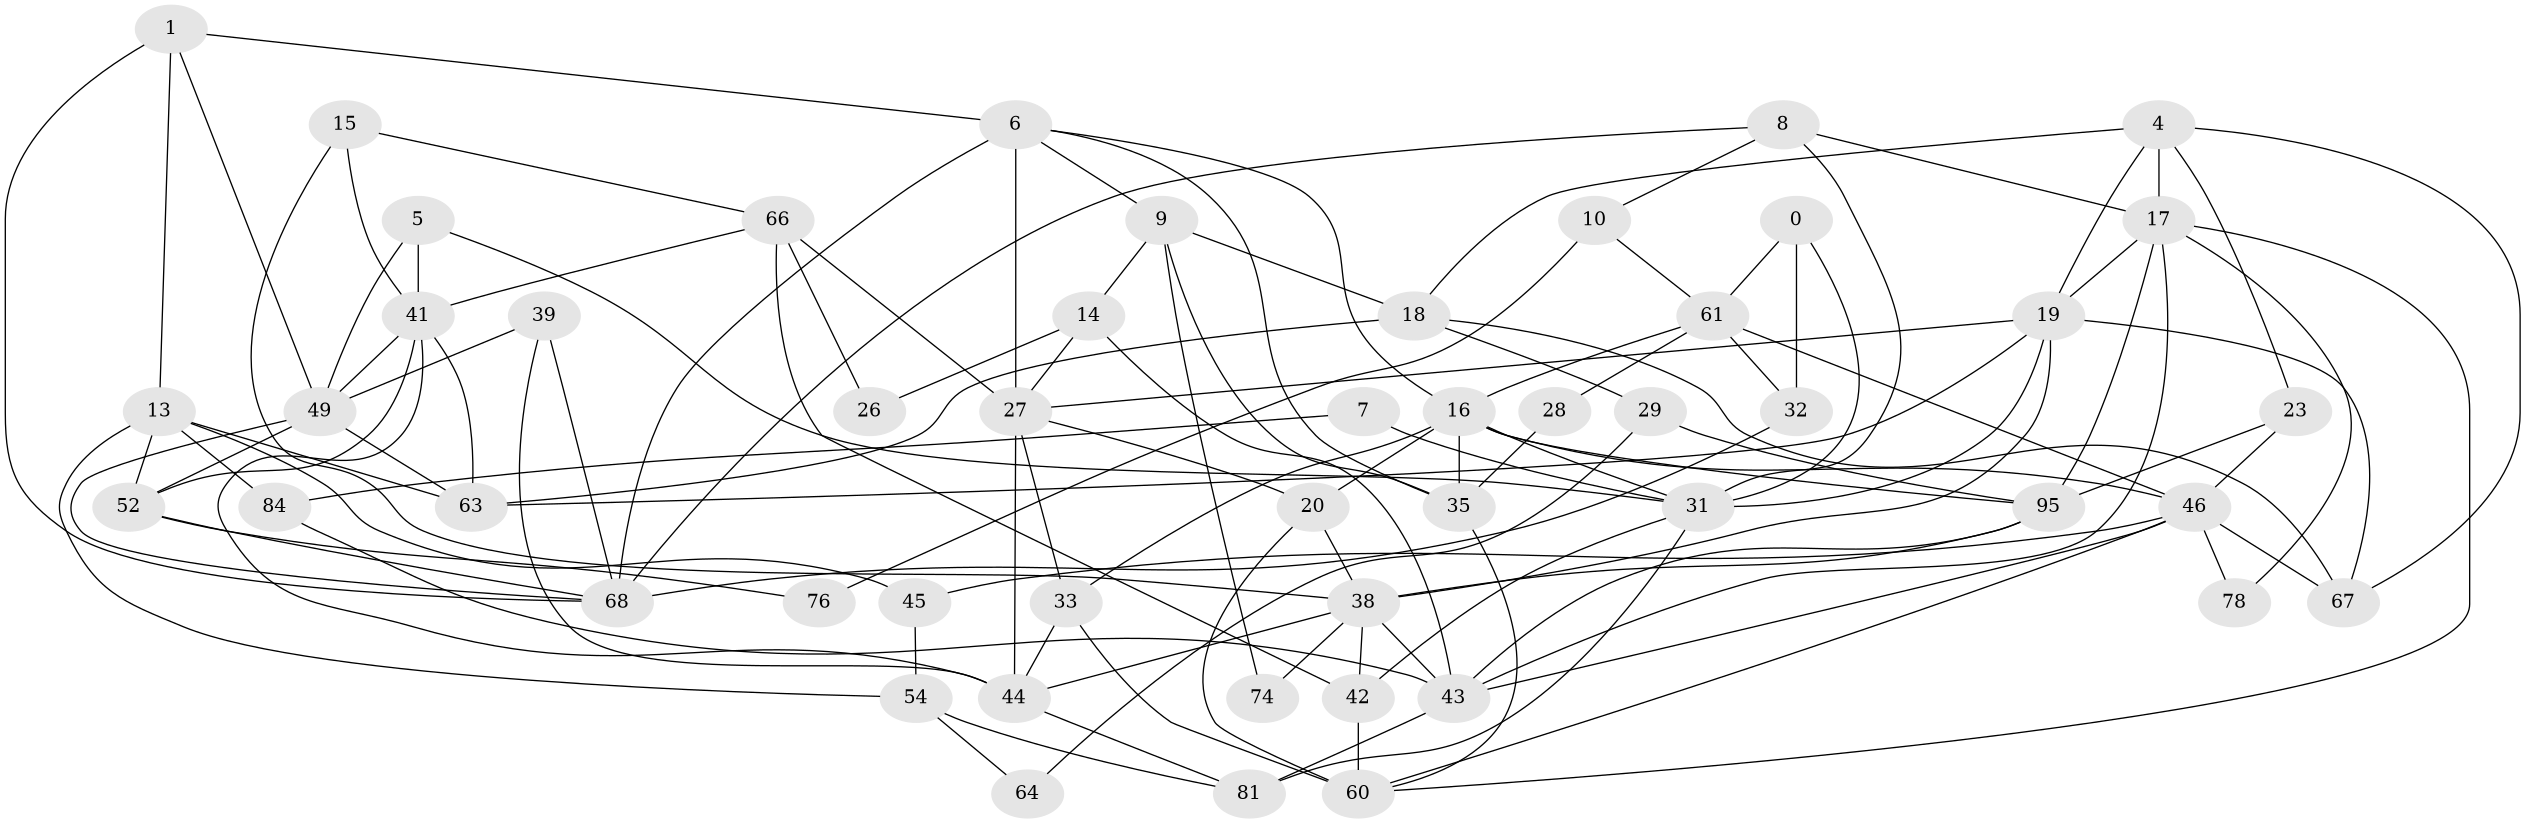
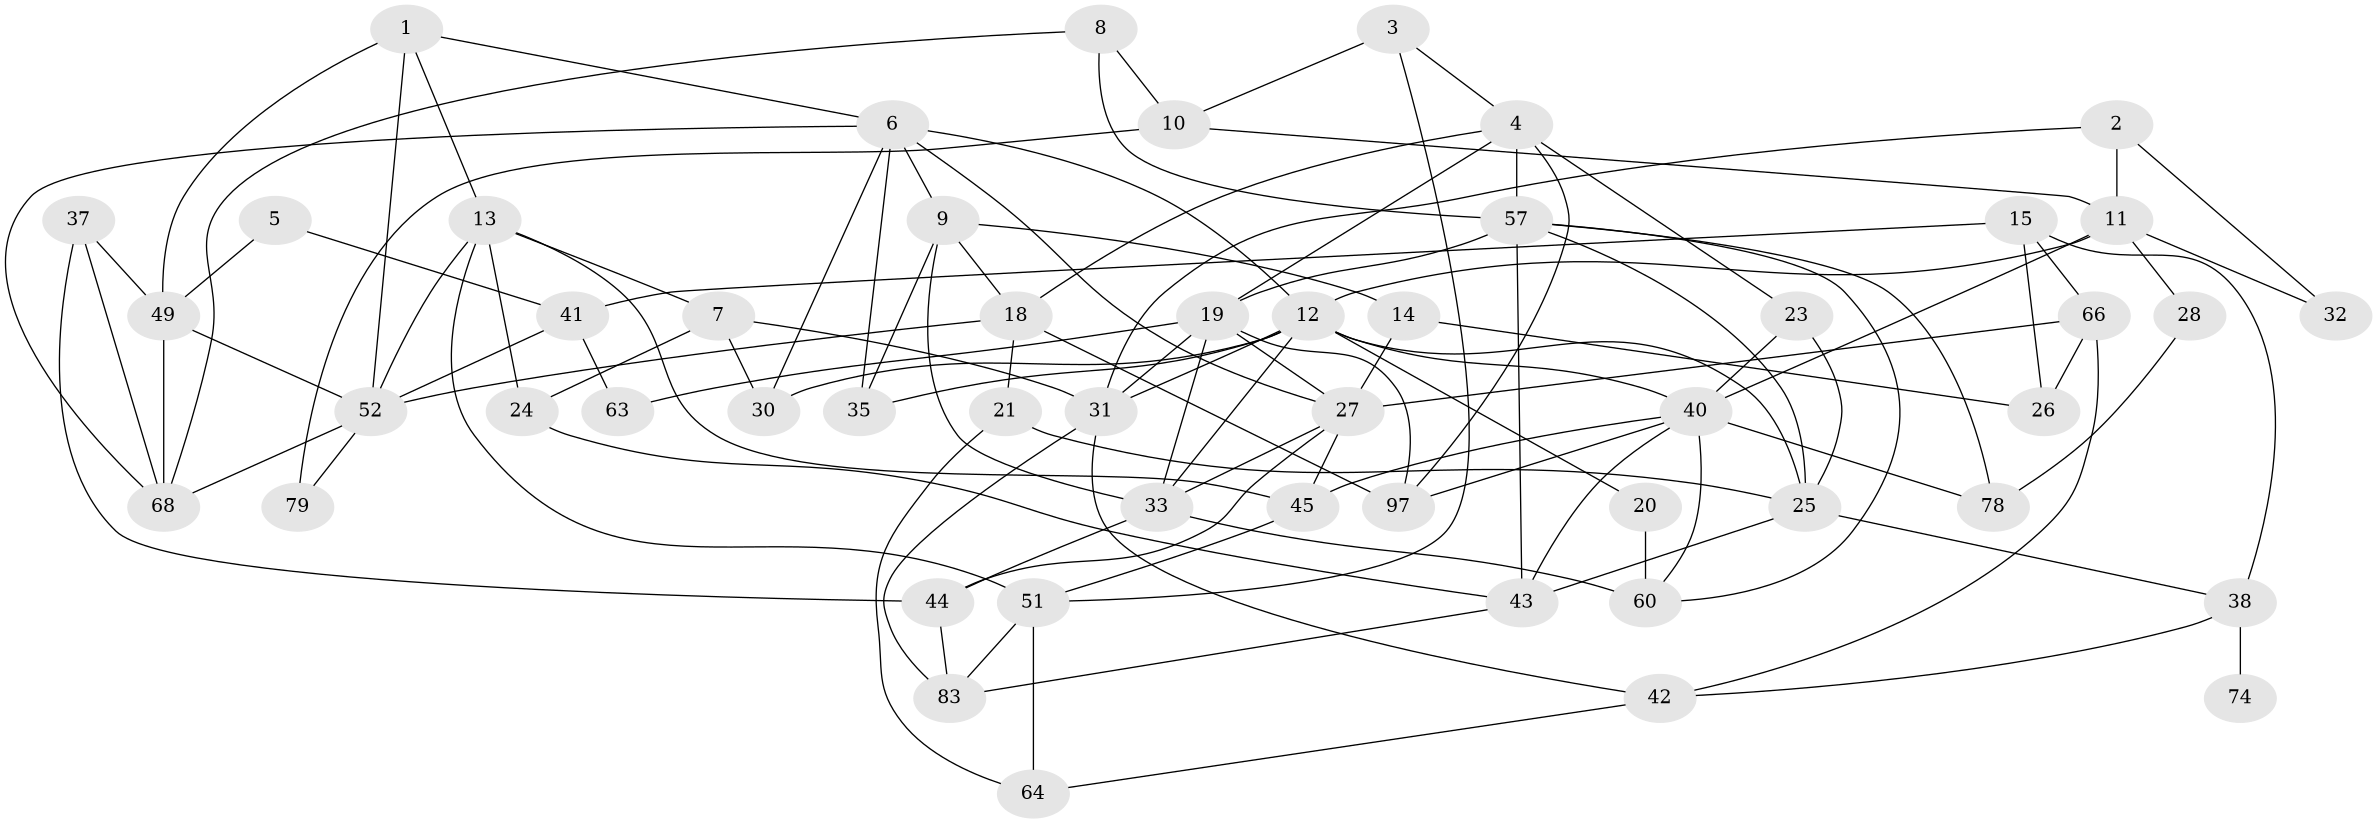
none -> (1393, 29)
(1796, 220) -> (2117, 125)
(2159, 220) -> (1517, 220)
(597, 266) -> none
(544, 316) -> (79, 220)
(1713, 316) -> (2117, 220)
none -> (2033, 316)
(1899, 360) -> none
(369, 364) -> none
none -> (764, 412)
(943, 412) -> (691, 355)
(1459, 412) -> (1308, 316)
(1650, 412) -> (1006, 412)
(1203, 450) -> (953, 428)
(1274, 452) -> none
(1173, 456) -> (1326, 459)
(1510, 457) -> (2105, 422)
(396, 459) -> none
(997, 463) -> none
(377, 478) -> (602, 267)
(275, 507) -> (522, 412)
(2049, 507) -> (1805, 507)
(2195, 507) -> (1696, 412)
(49, 518) -> (389, 220)
(1771, 526) -> (1185, 412)
(1334, 546) -> none
(1222, 569) -> none
(819, 603) -> (298, 507)
(2344, 603) -> (1399, 507)
(423, 629) -> none
(1405, 647) -> none
(1175, 654) -> none
(1513, 696) -> none
(916, 698) -> (1033, 603)
(1358, 735) -> (1347, 746)
(1249, 794) -> (950, 698)
